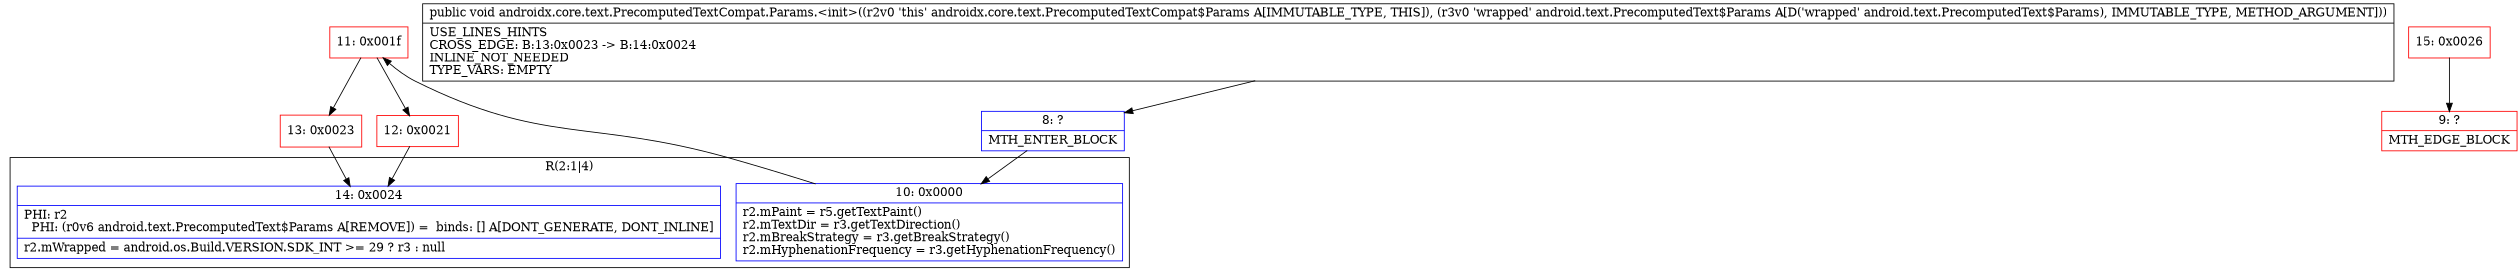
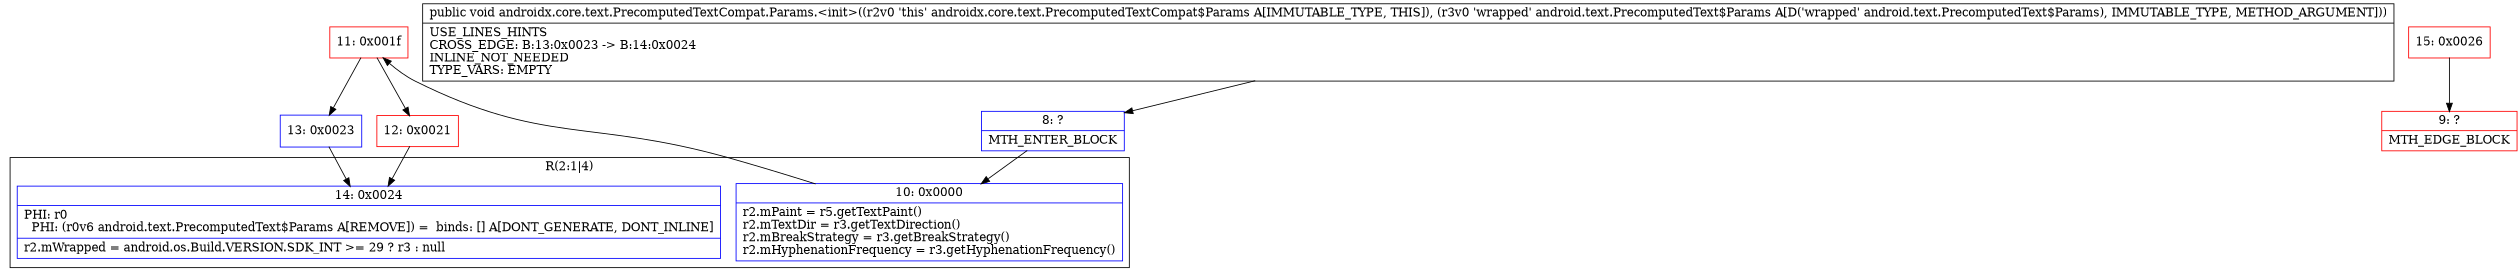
(321, 131) -> (321, 131)
(48, 215) -> (48, 215)
